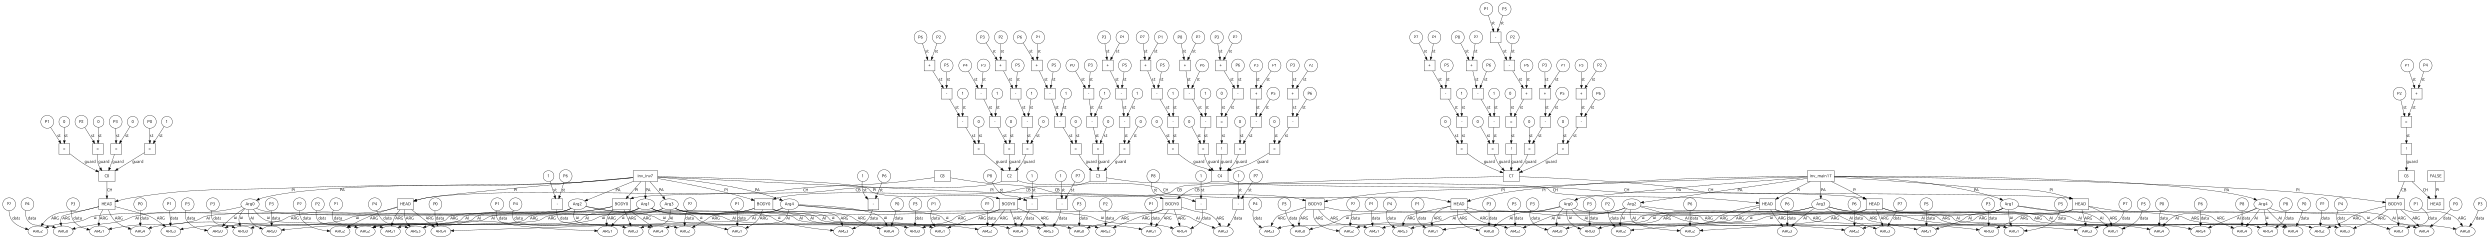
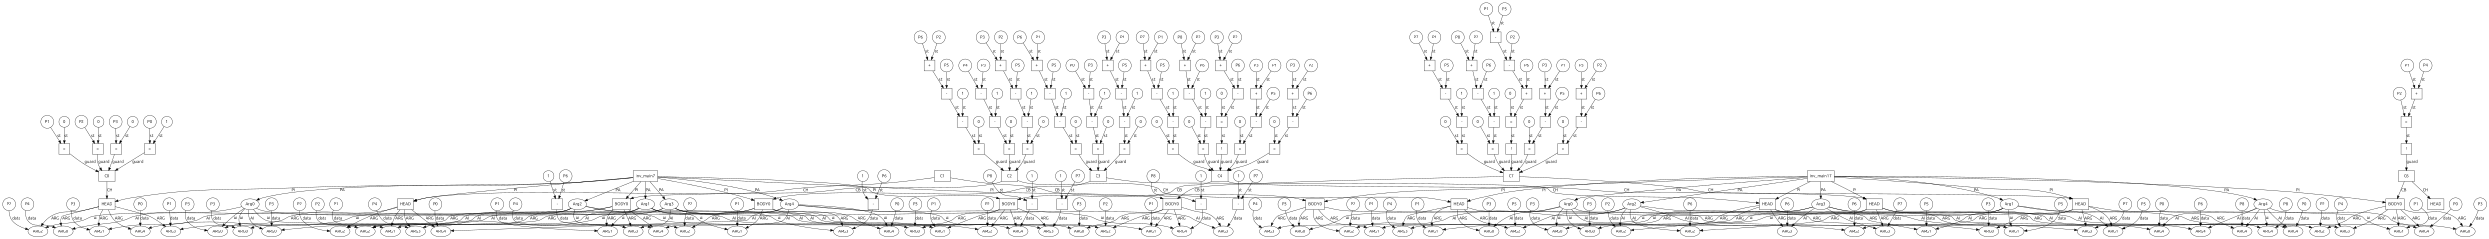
(645, 176) -> (645, 176)
(942, 176) -> (942, 176)
(2436, 176) -> none
